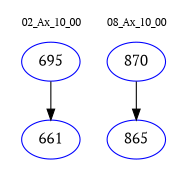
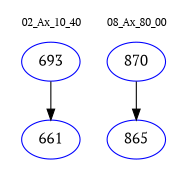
(51, 23) -> (51, 23)
(137, 23) -> (137, 23)
(51, 62) -> (51, 62)
